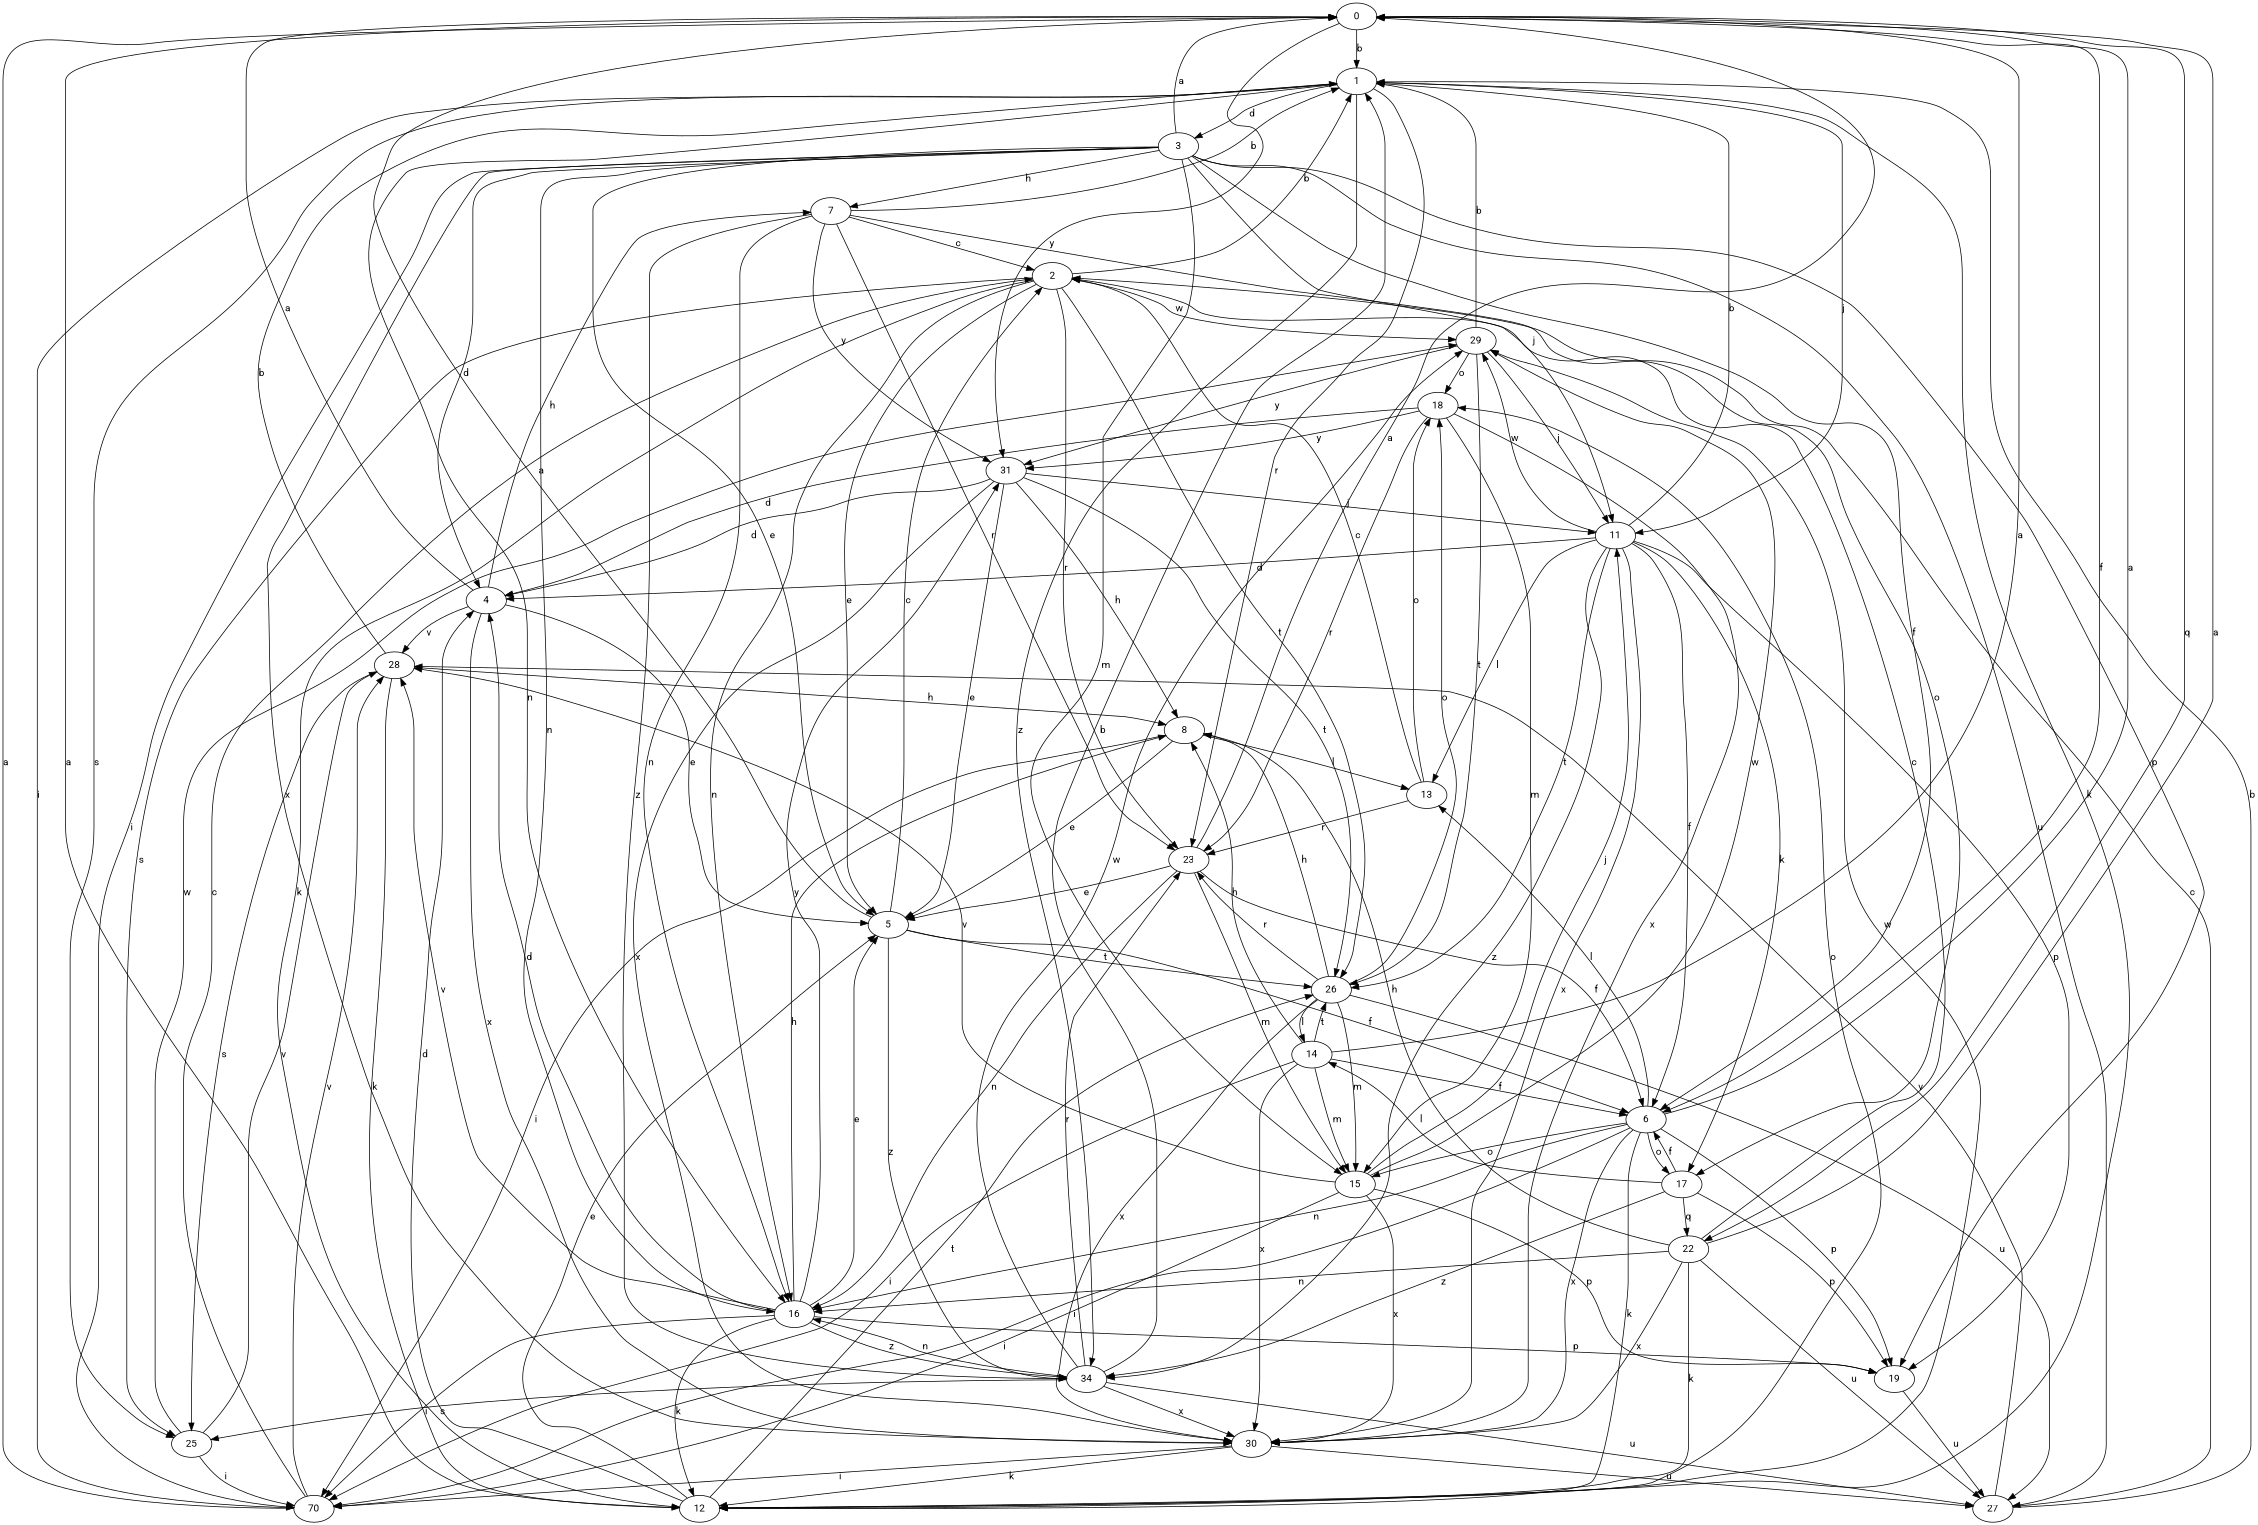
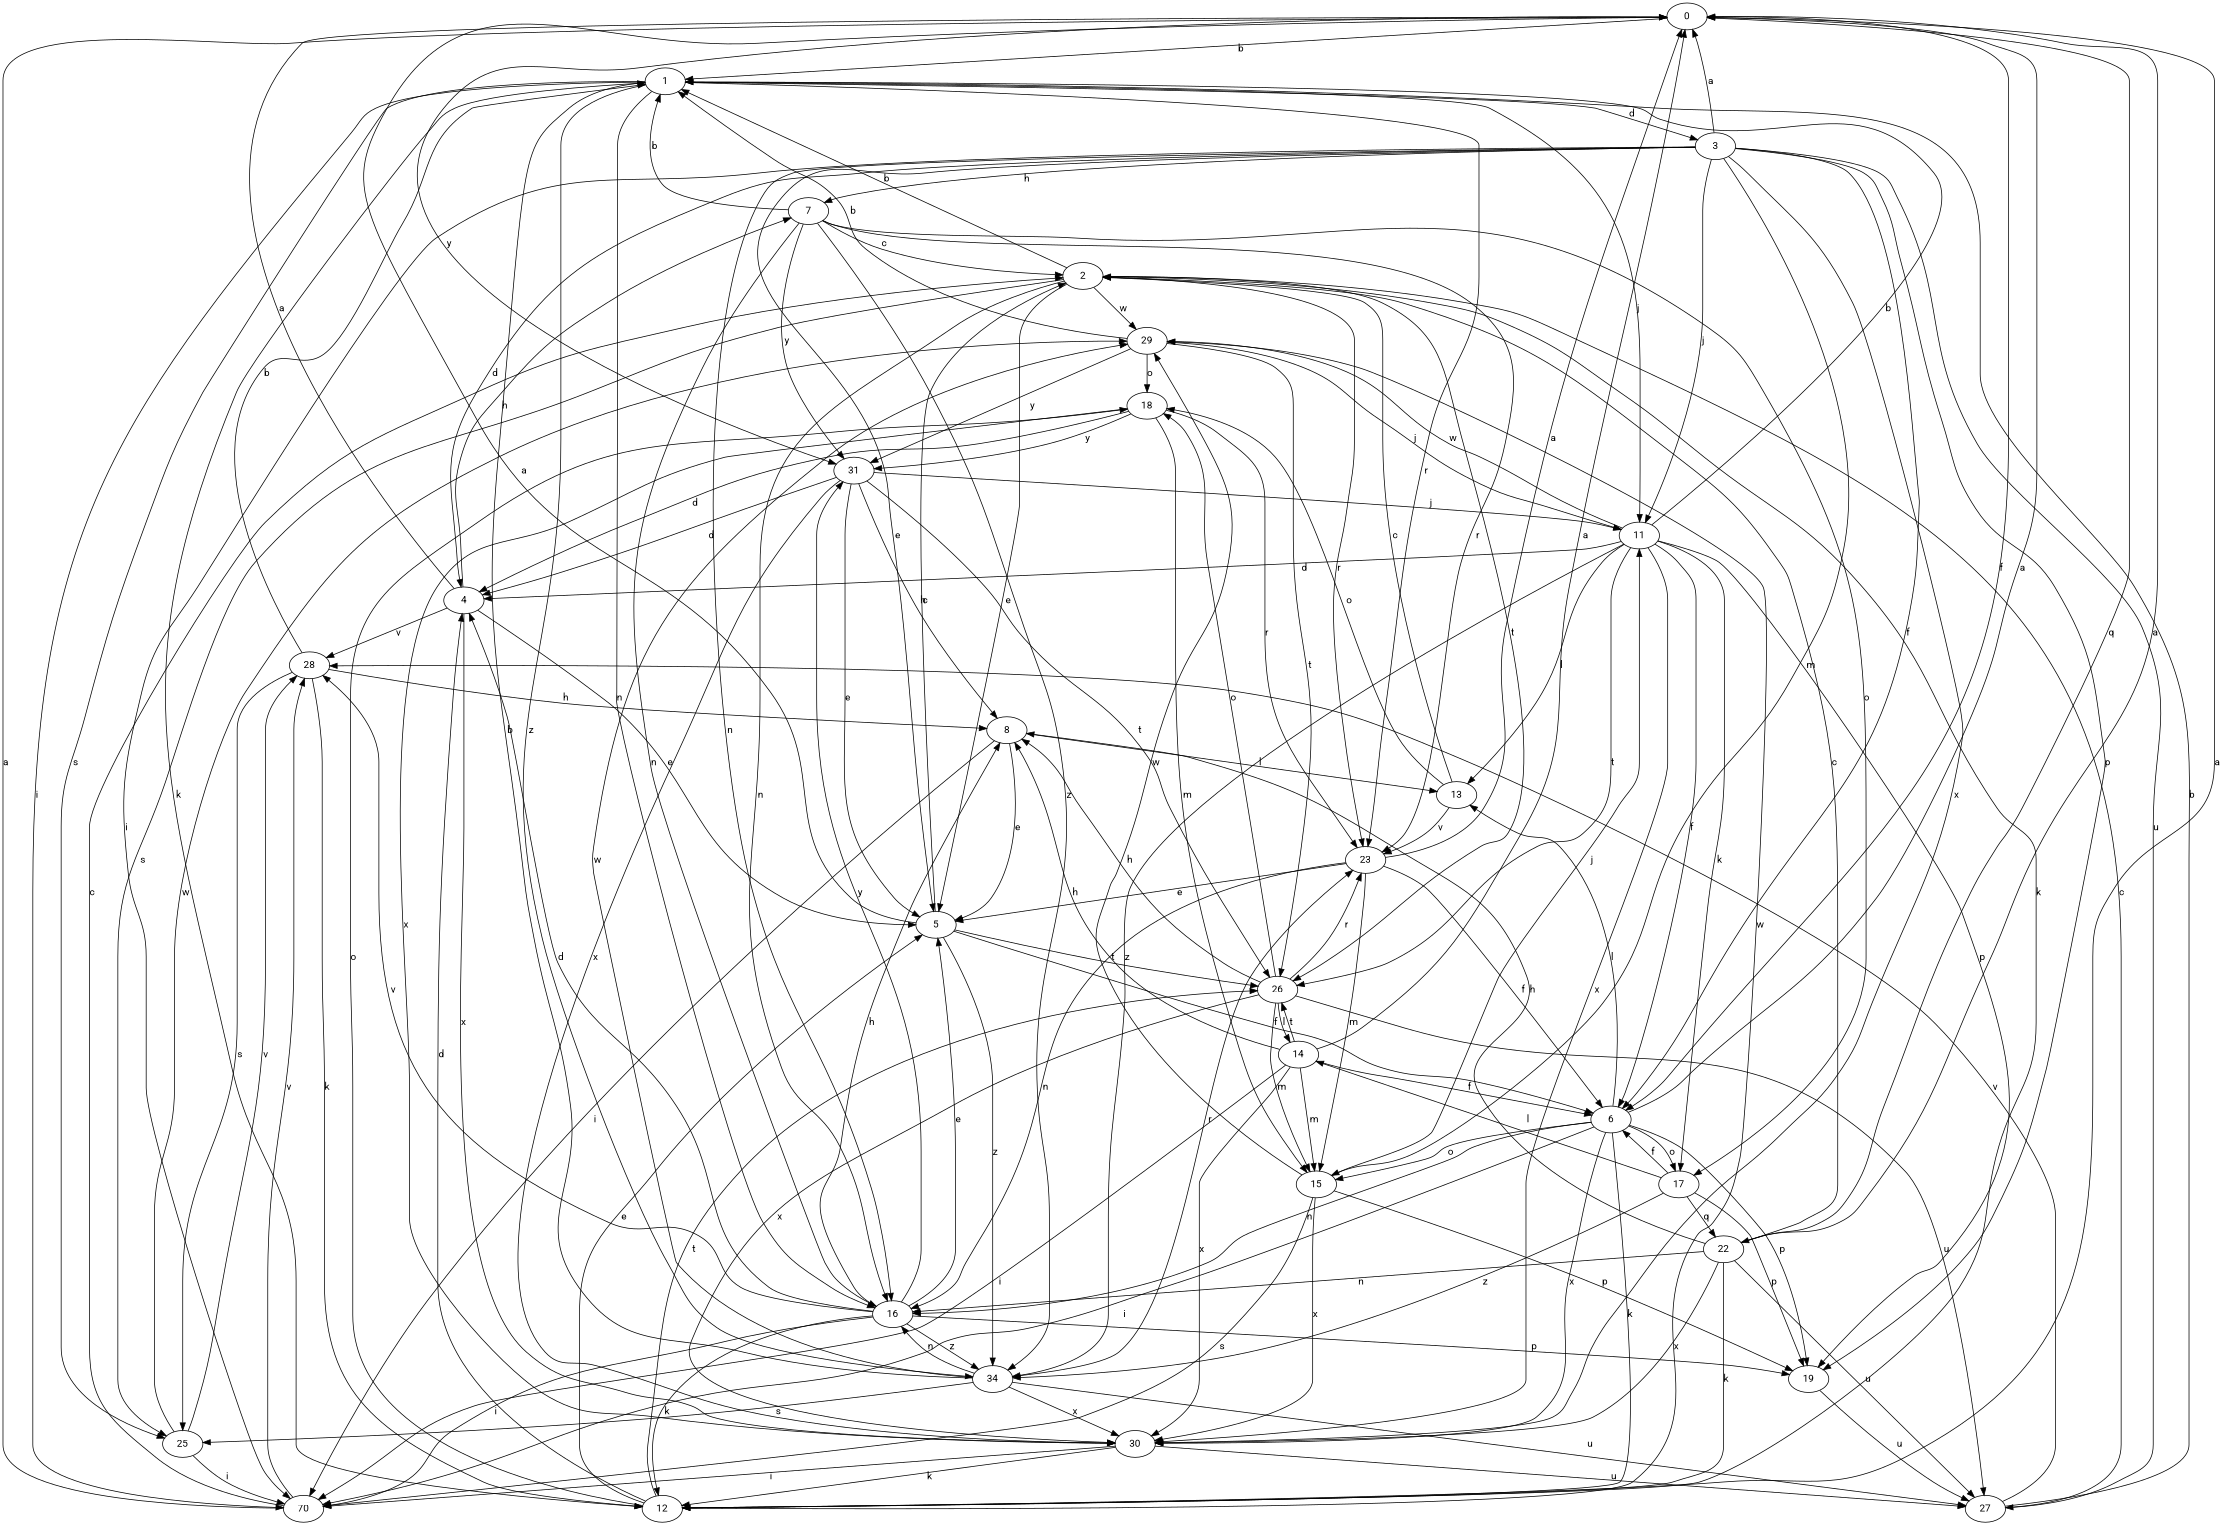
(1323, 828) -> (1441, 828)
(955, 904) -> none
(1005, 1347) -> (1222, 1347)
